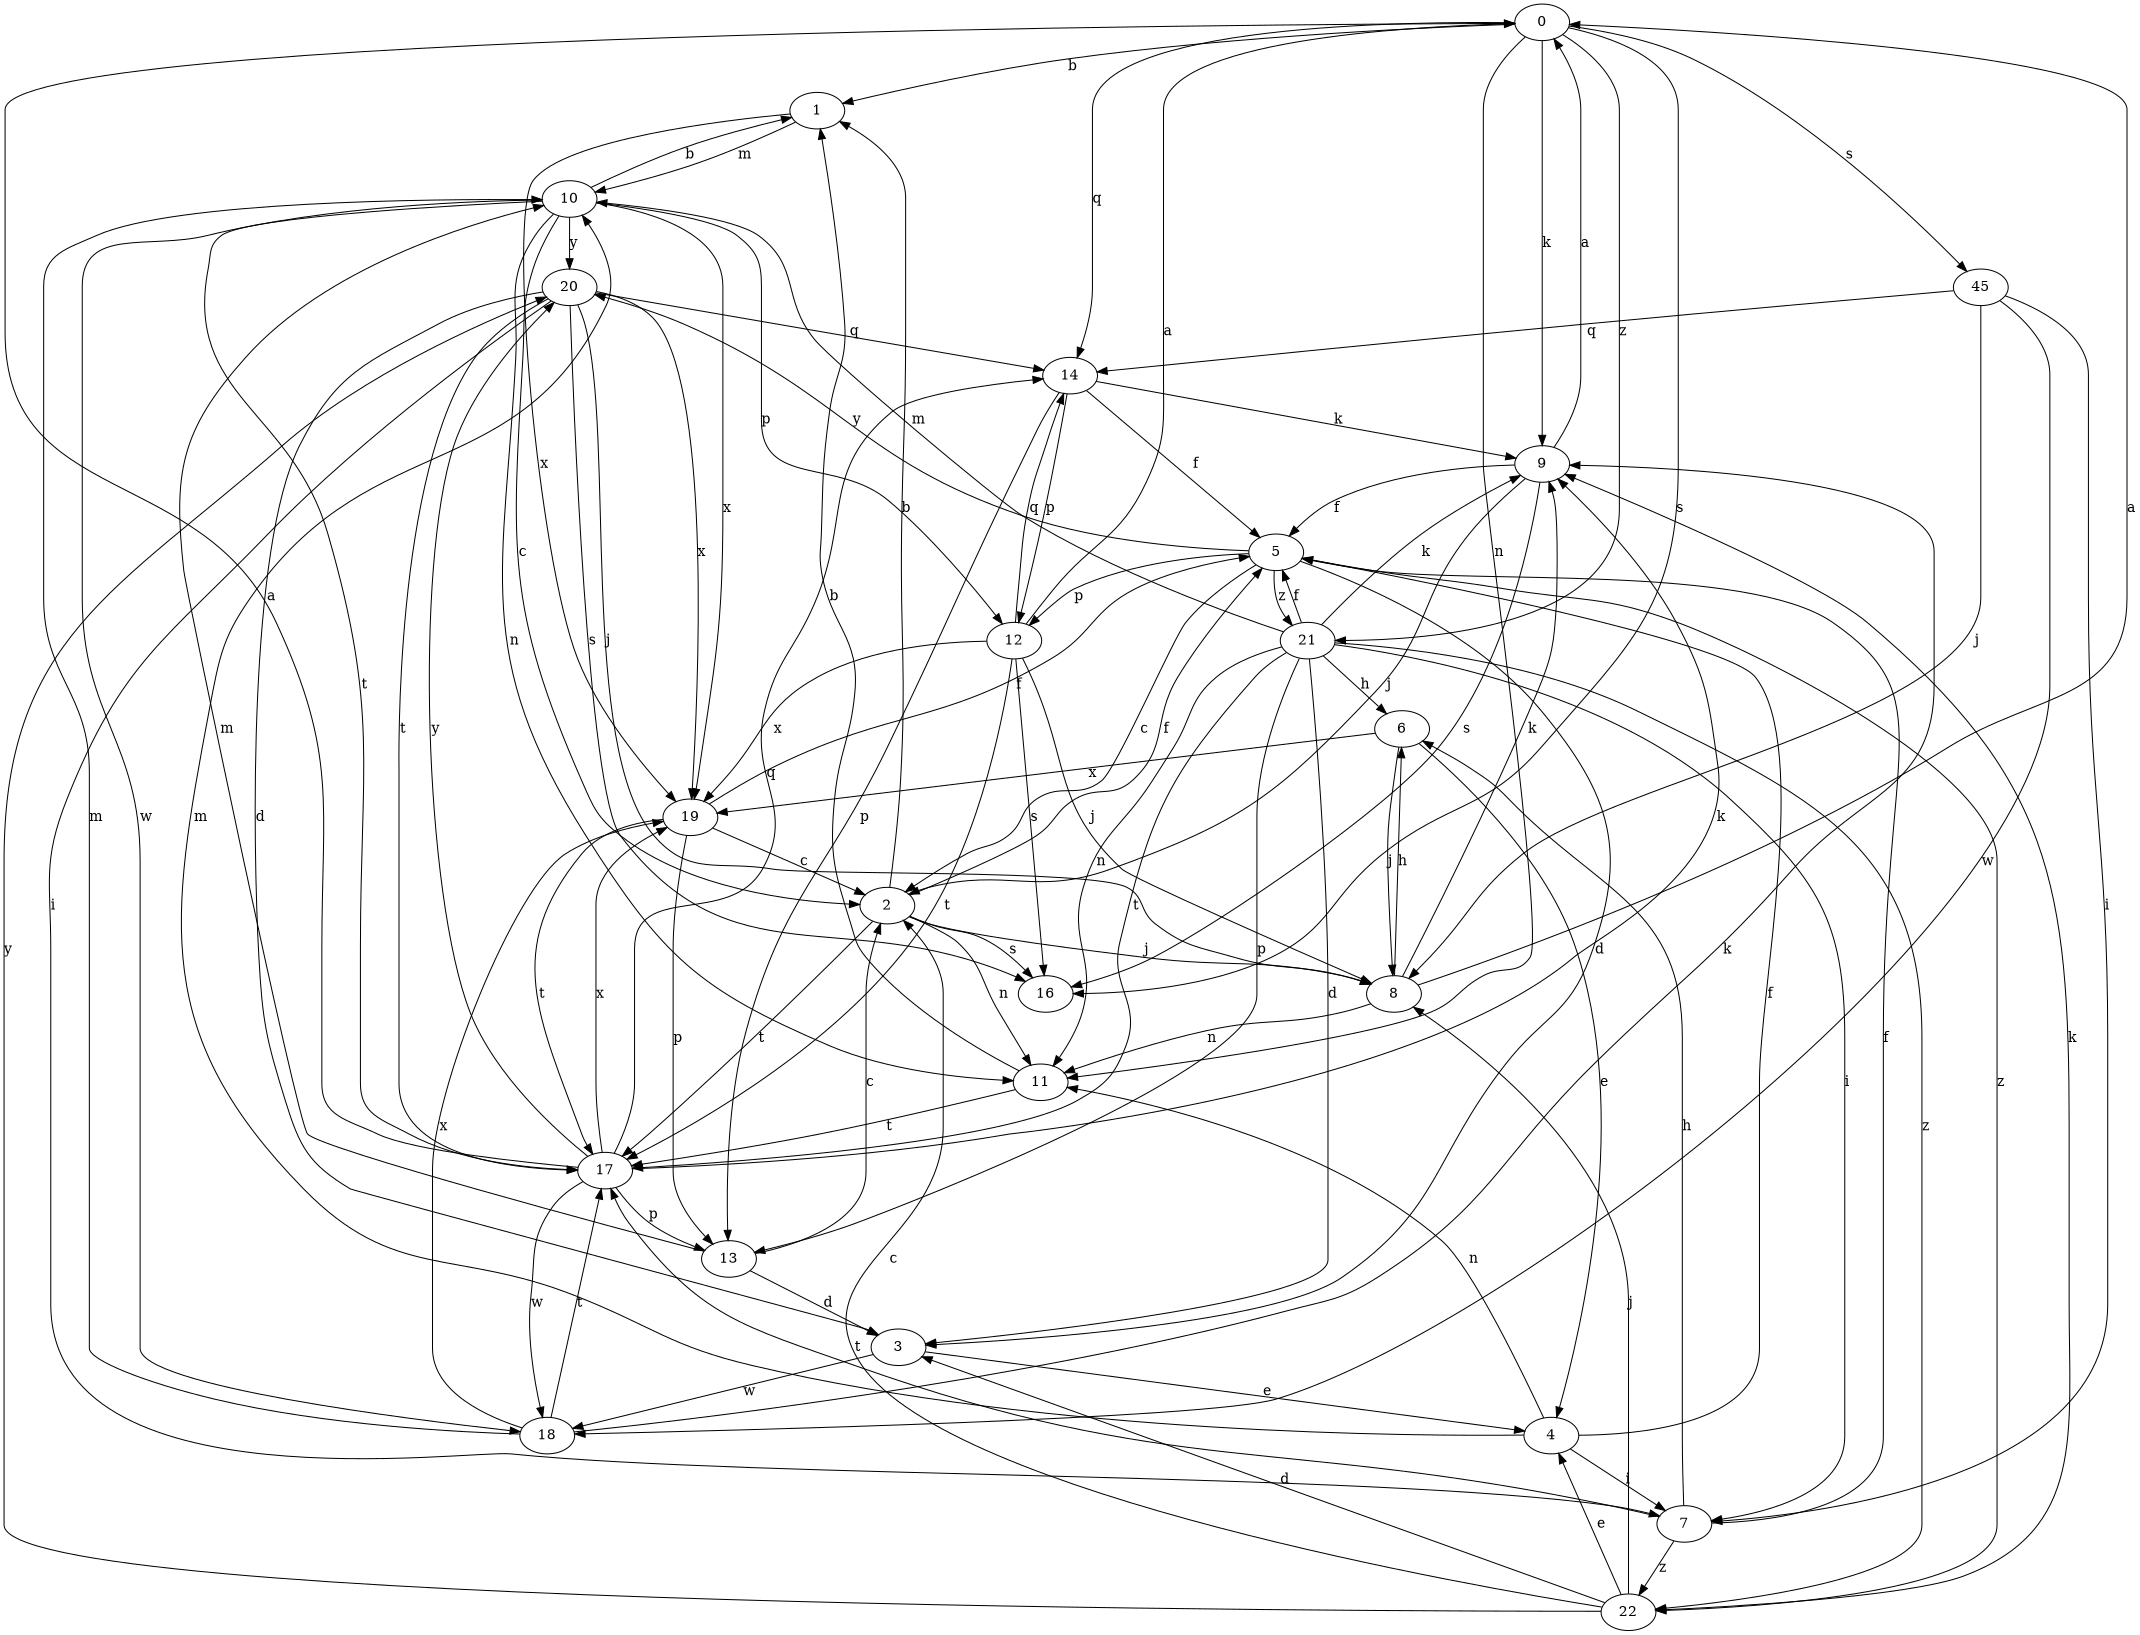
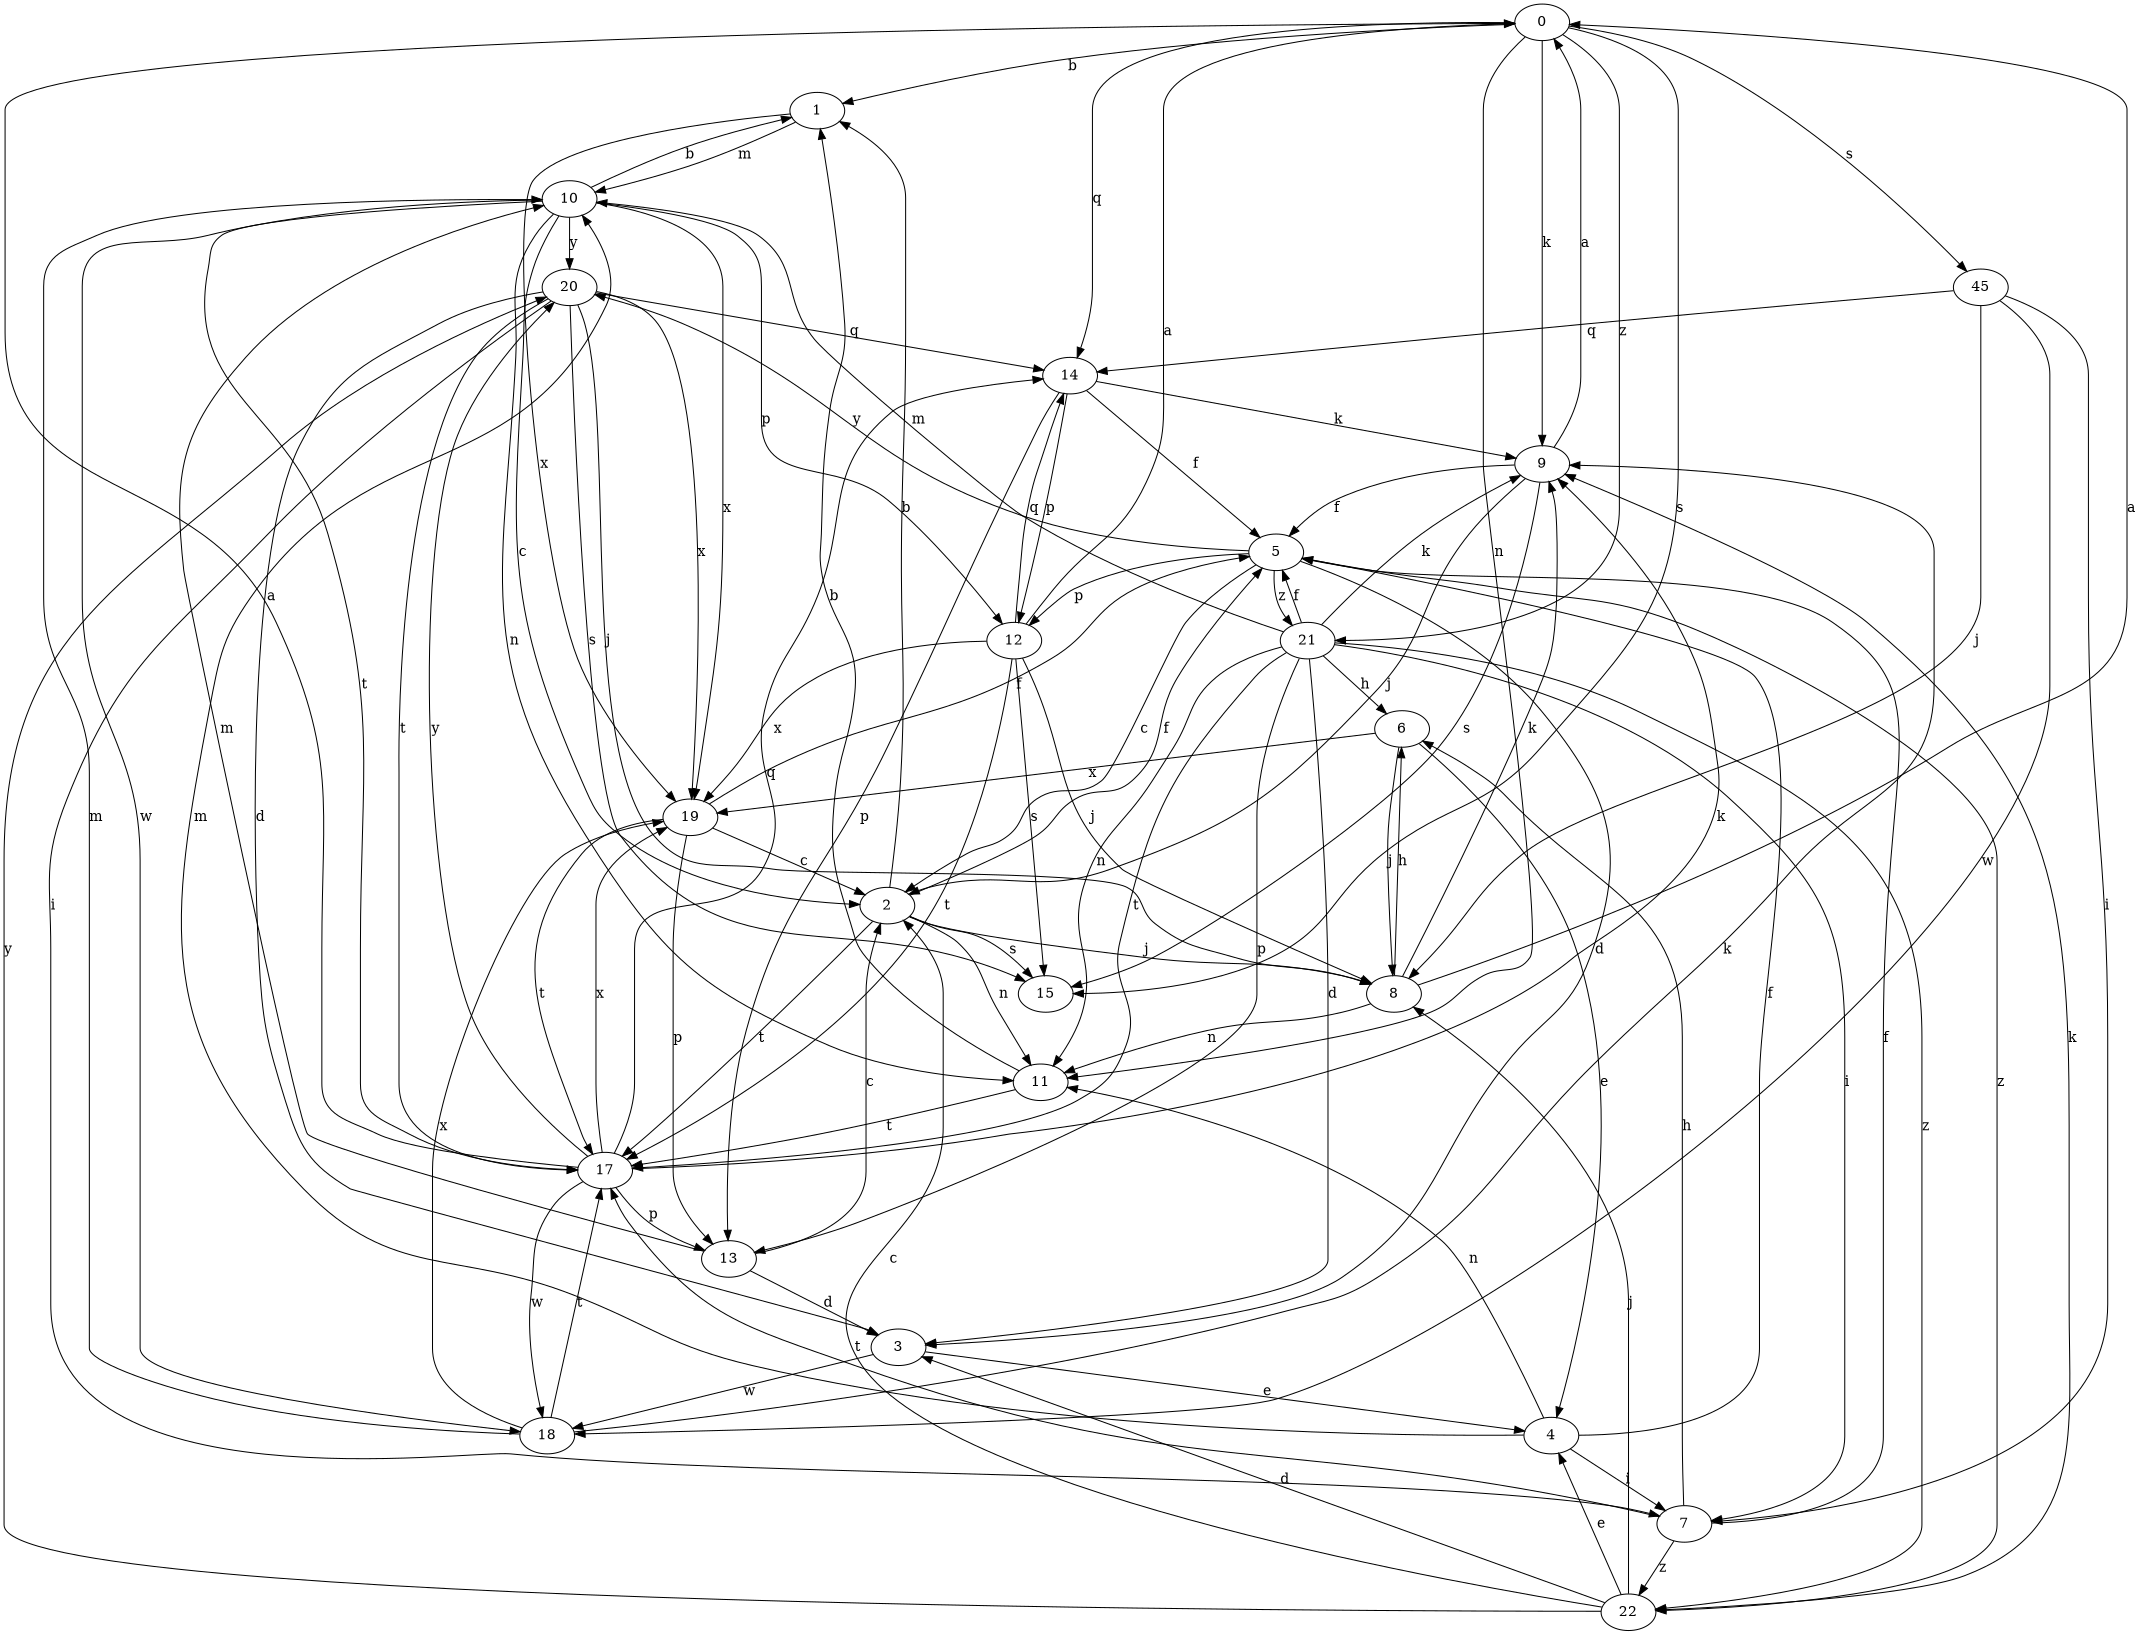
(1046, 994) -> (1046, 994)
